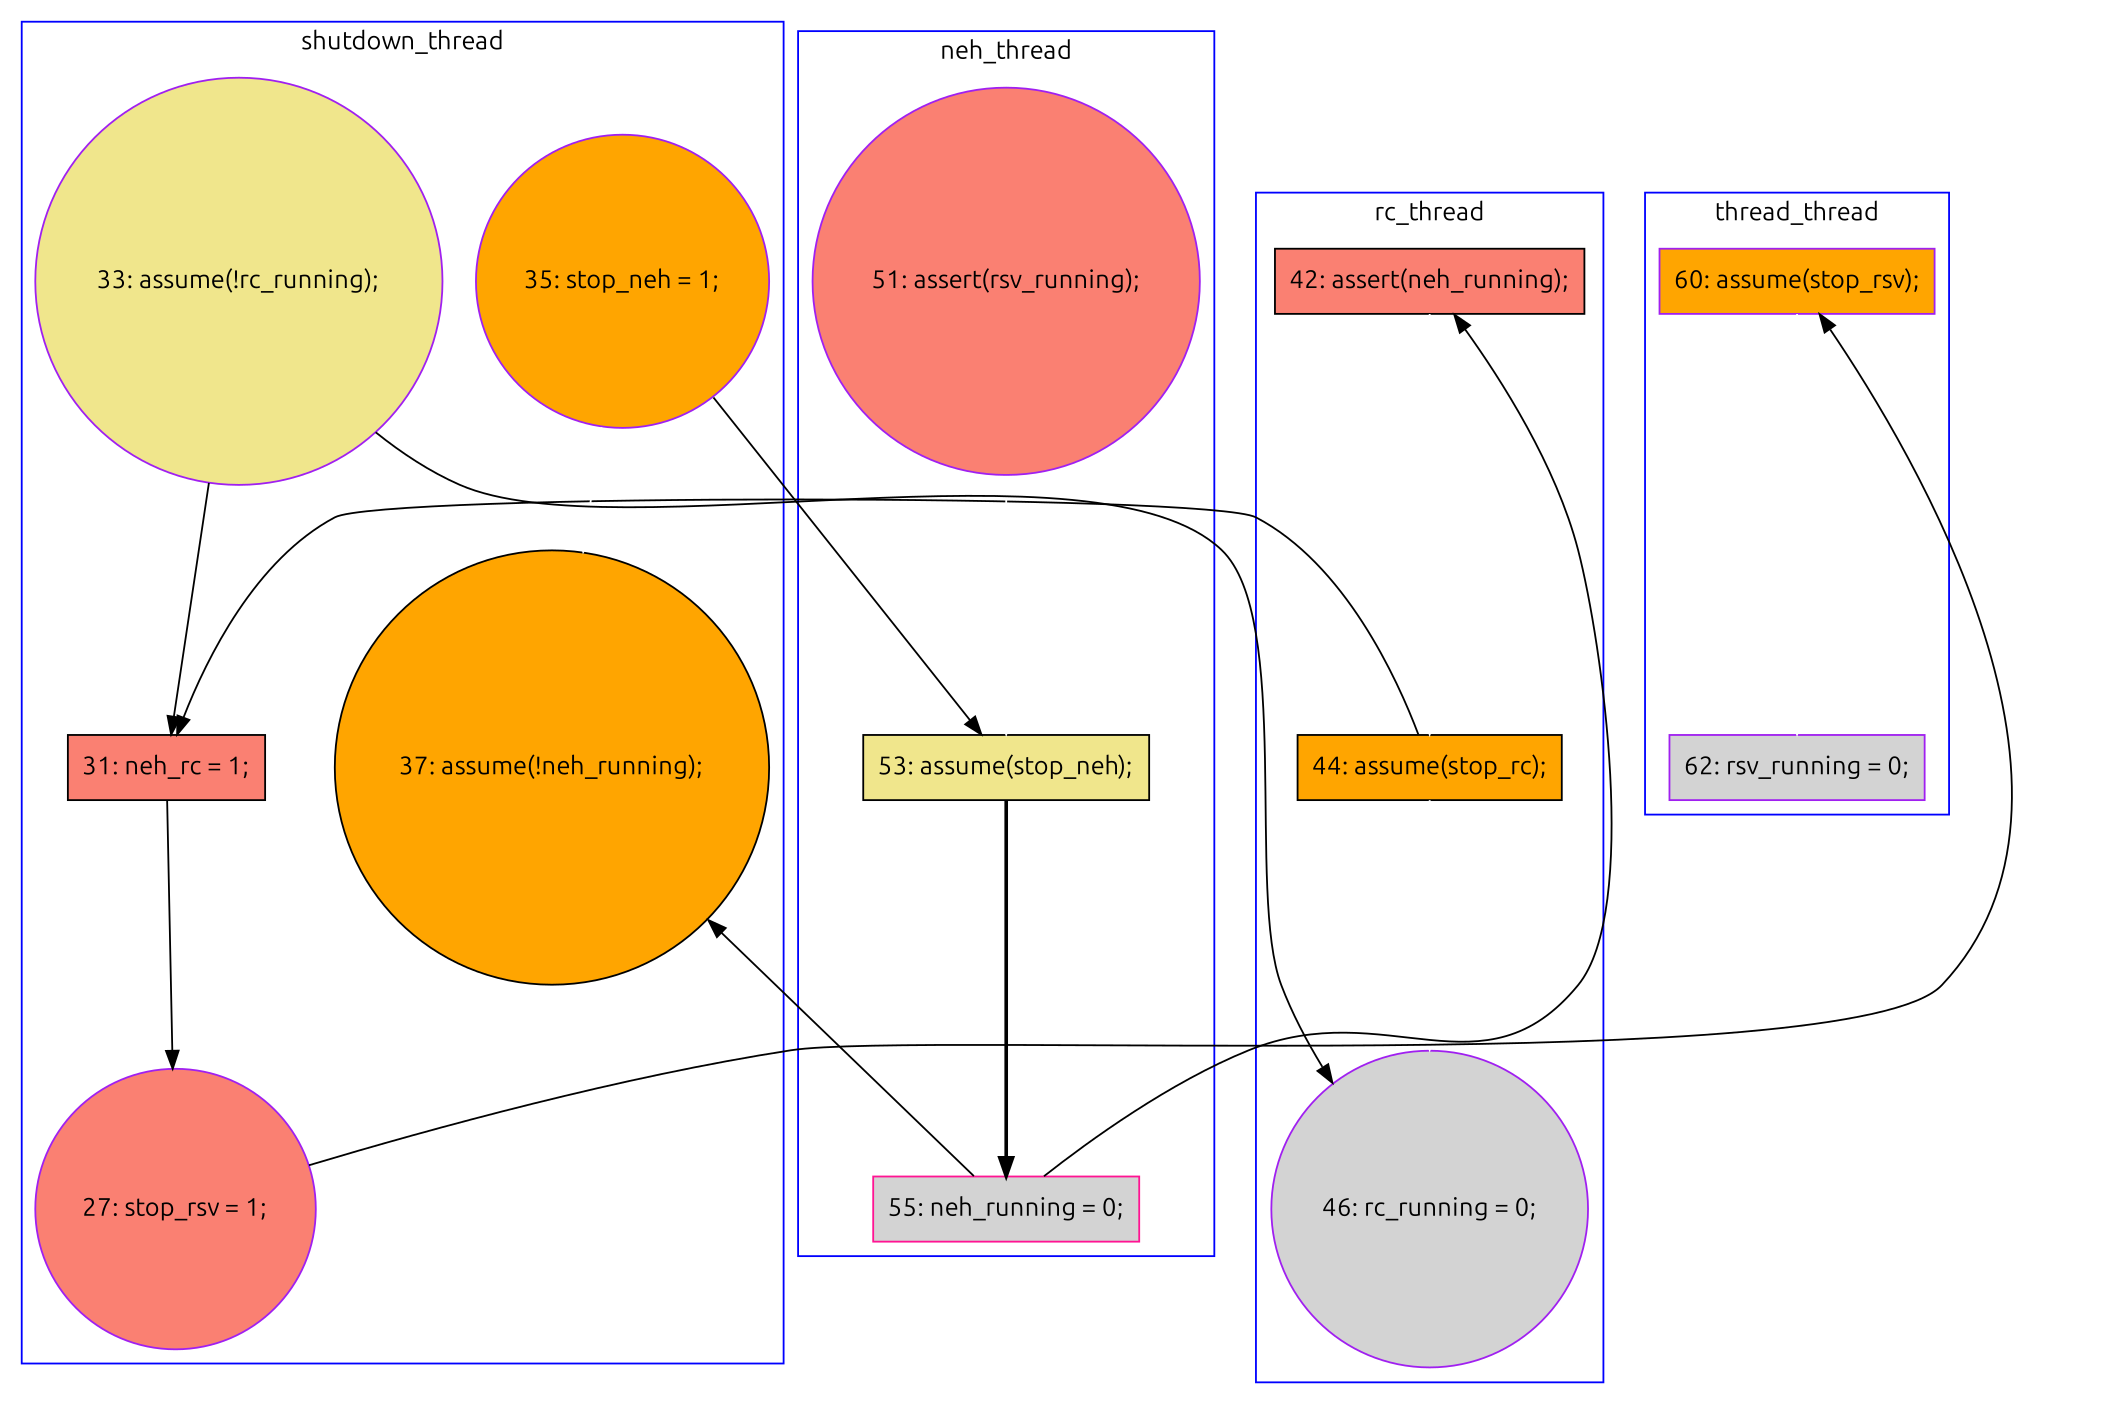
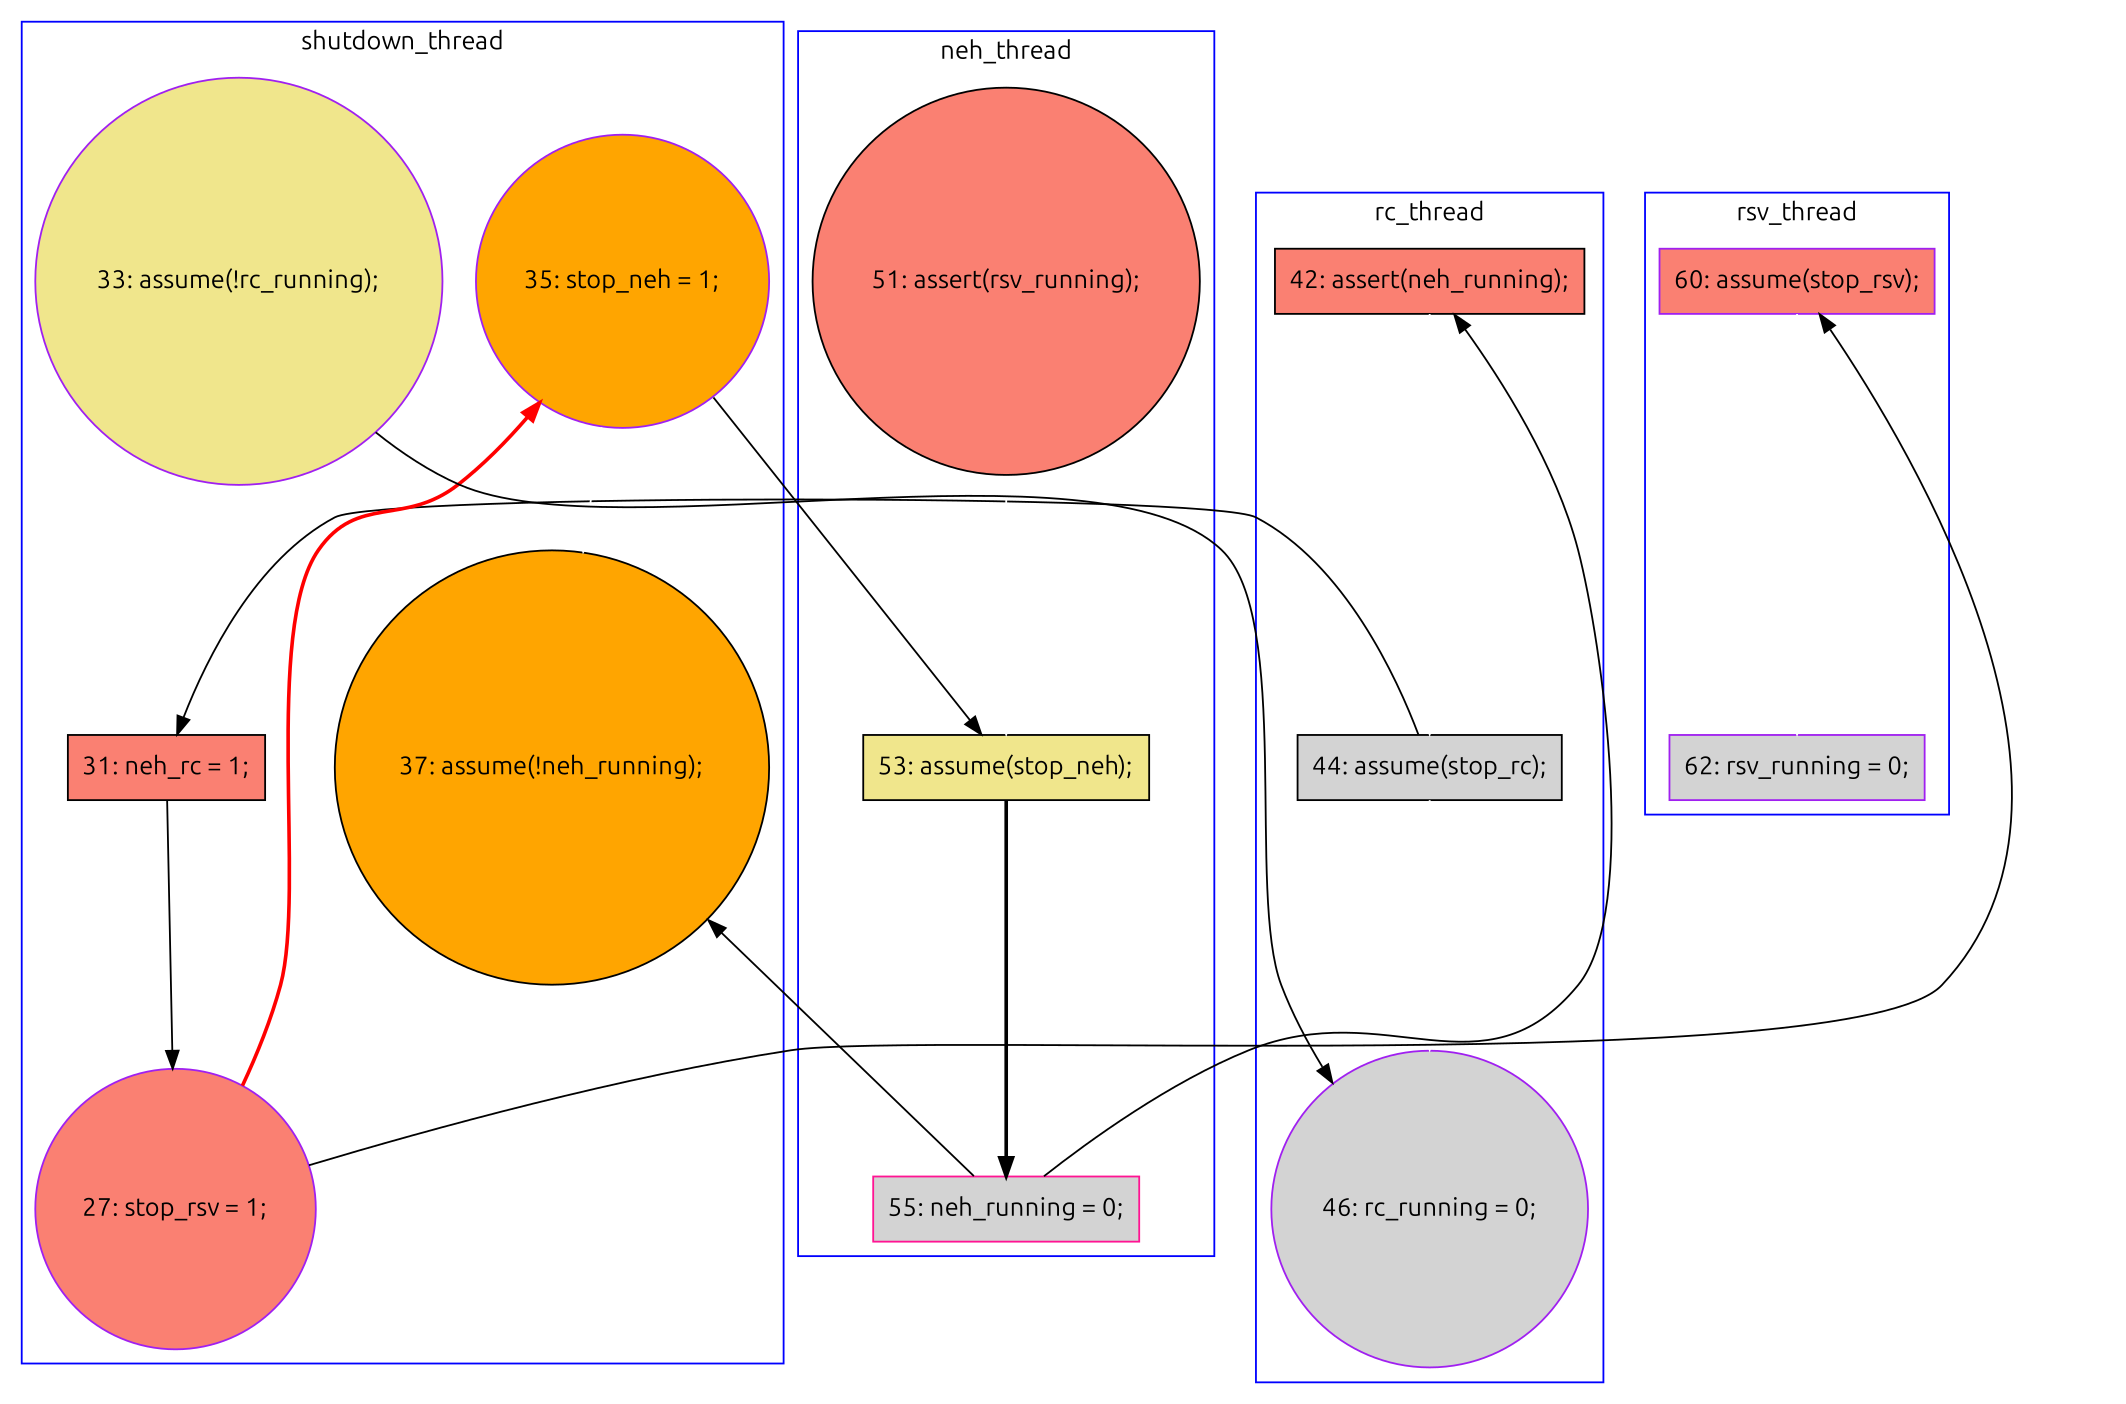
(1797, 213) -> (1797, 213)
(1006, 281) -> (1006, 281)
(1797, 281) -> (1797, 281)
(191, 600) -> none
none -> (289, 692)
(1430, 768) -> (1430, 768)
